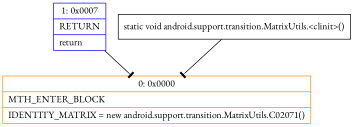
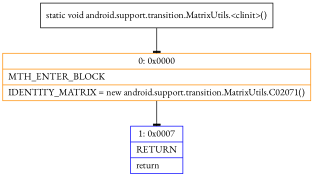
(117, 62) -> (157, 112)
